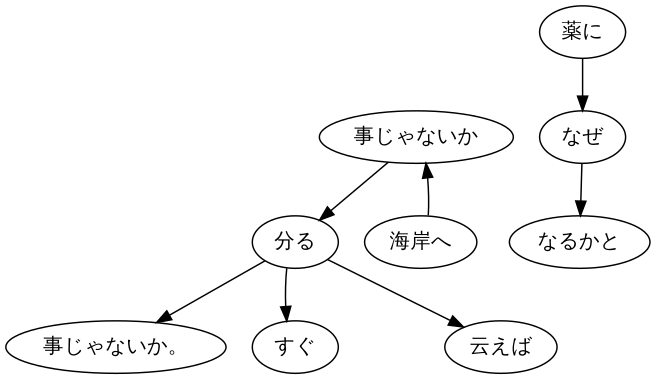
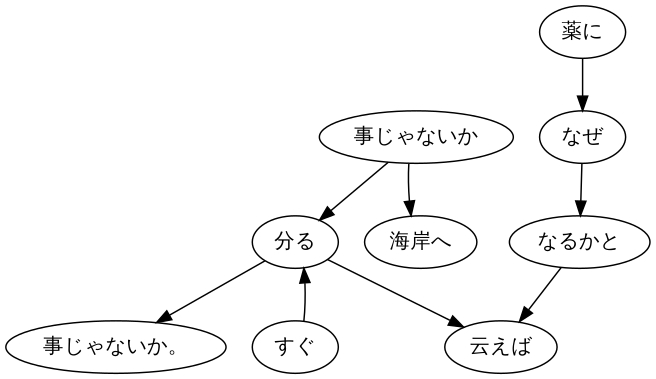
(429, 197) -> (408, 182)
(286, 287) -> (305, 302)
none -> (545, 289)
